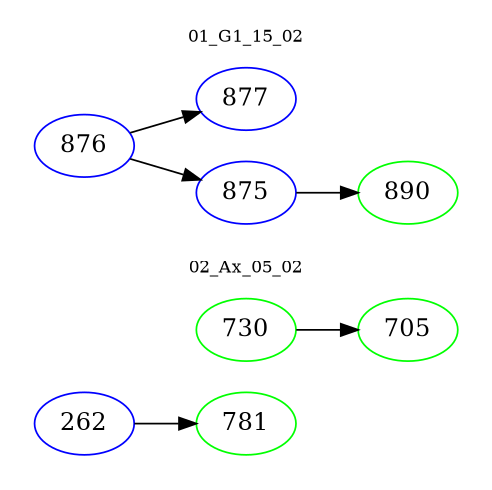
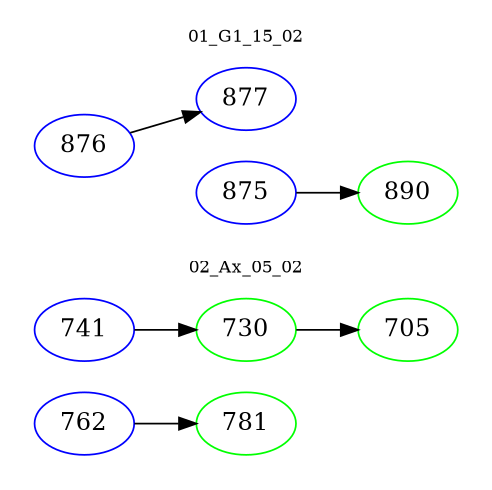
(157, 167) -> none
none -> (84, 330)
(84, 424) -> (84, 424)
